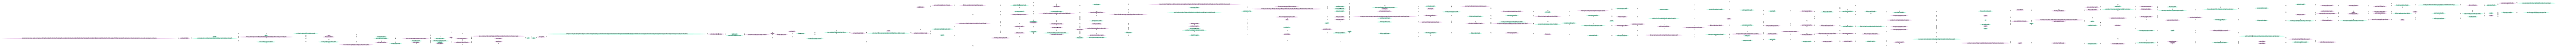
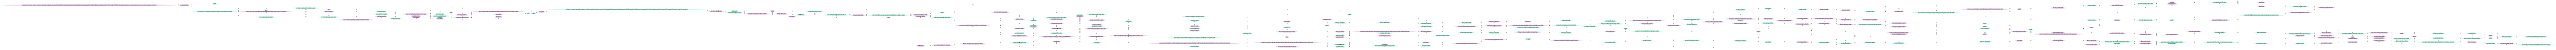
none -> (921, 16)
(1664, 26) -> (1692, 24)
(1848, 26) -> none
(416, 41) -> (416, 16)
